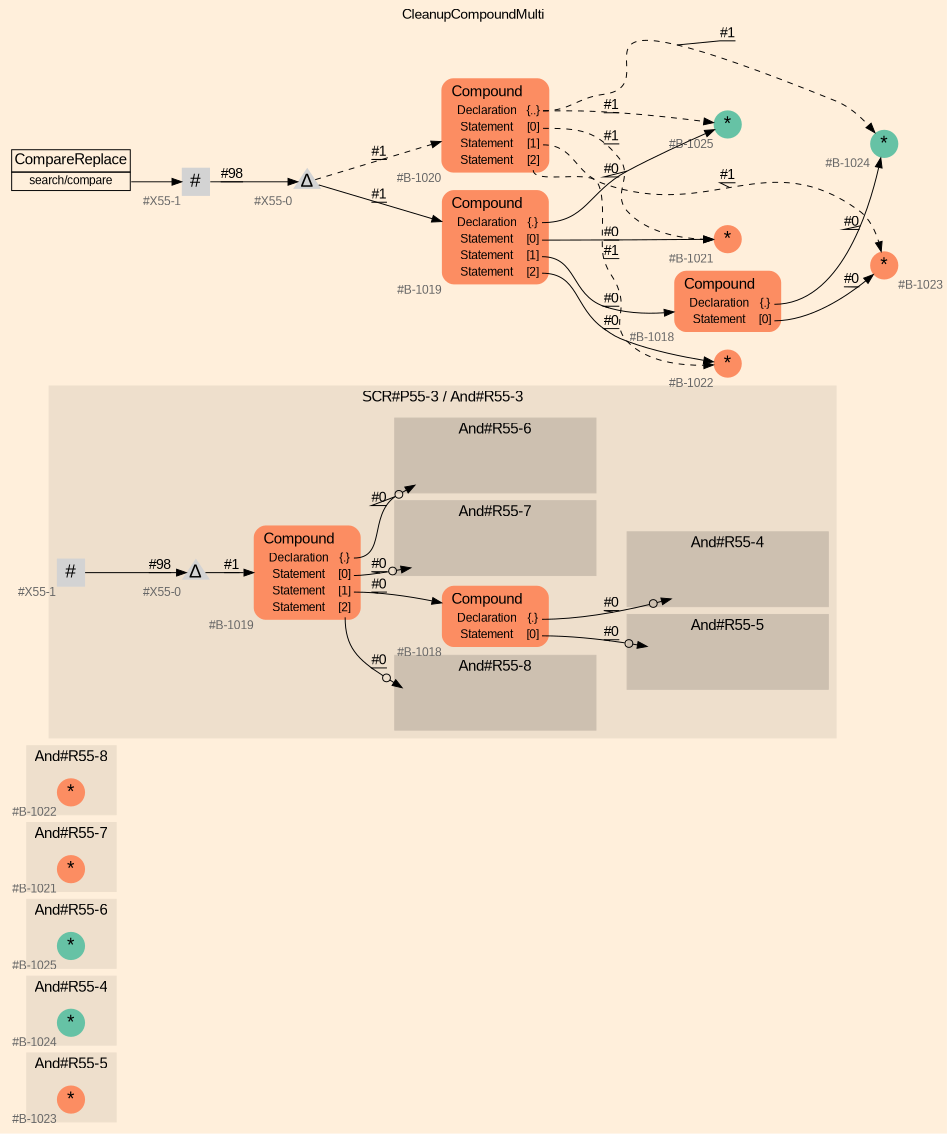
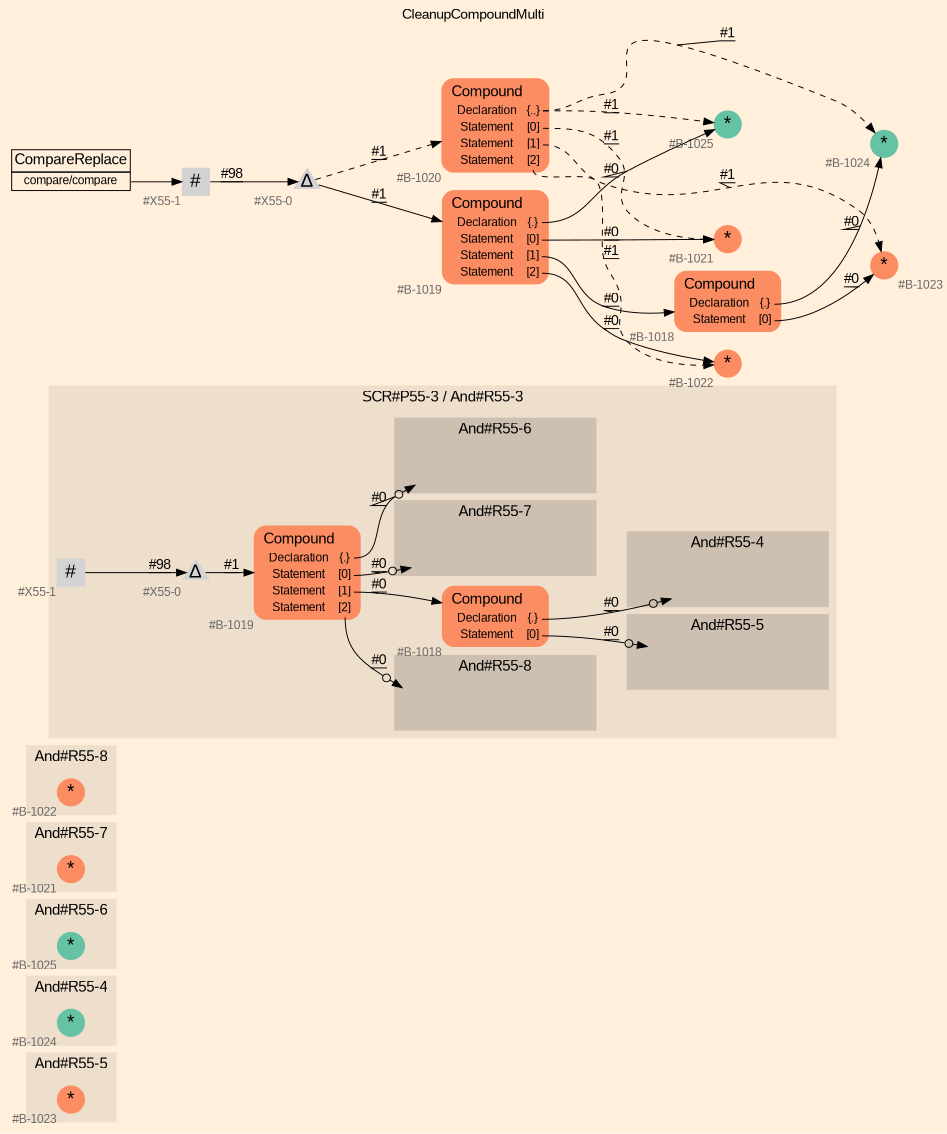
(71, 181) -> (71, 181)
